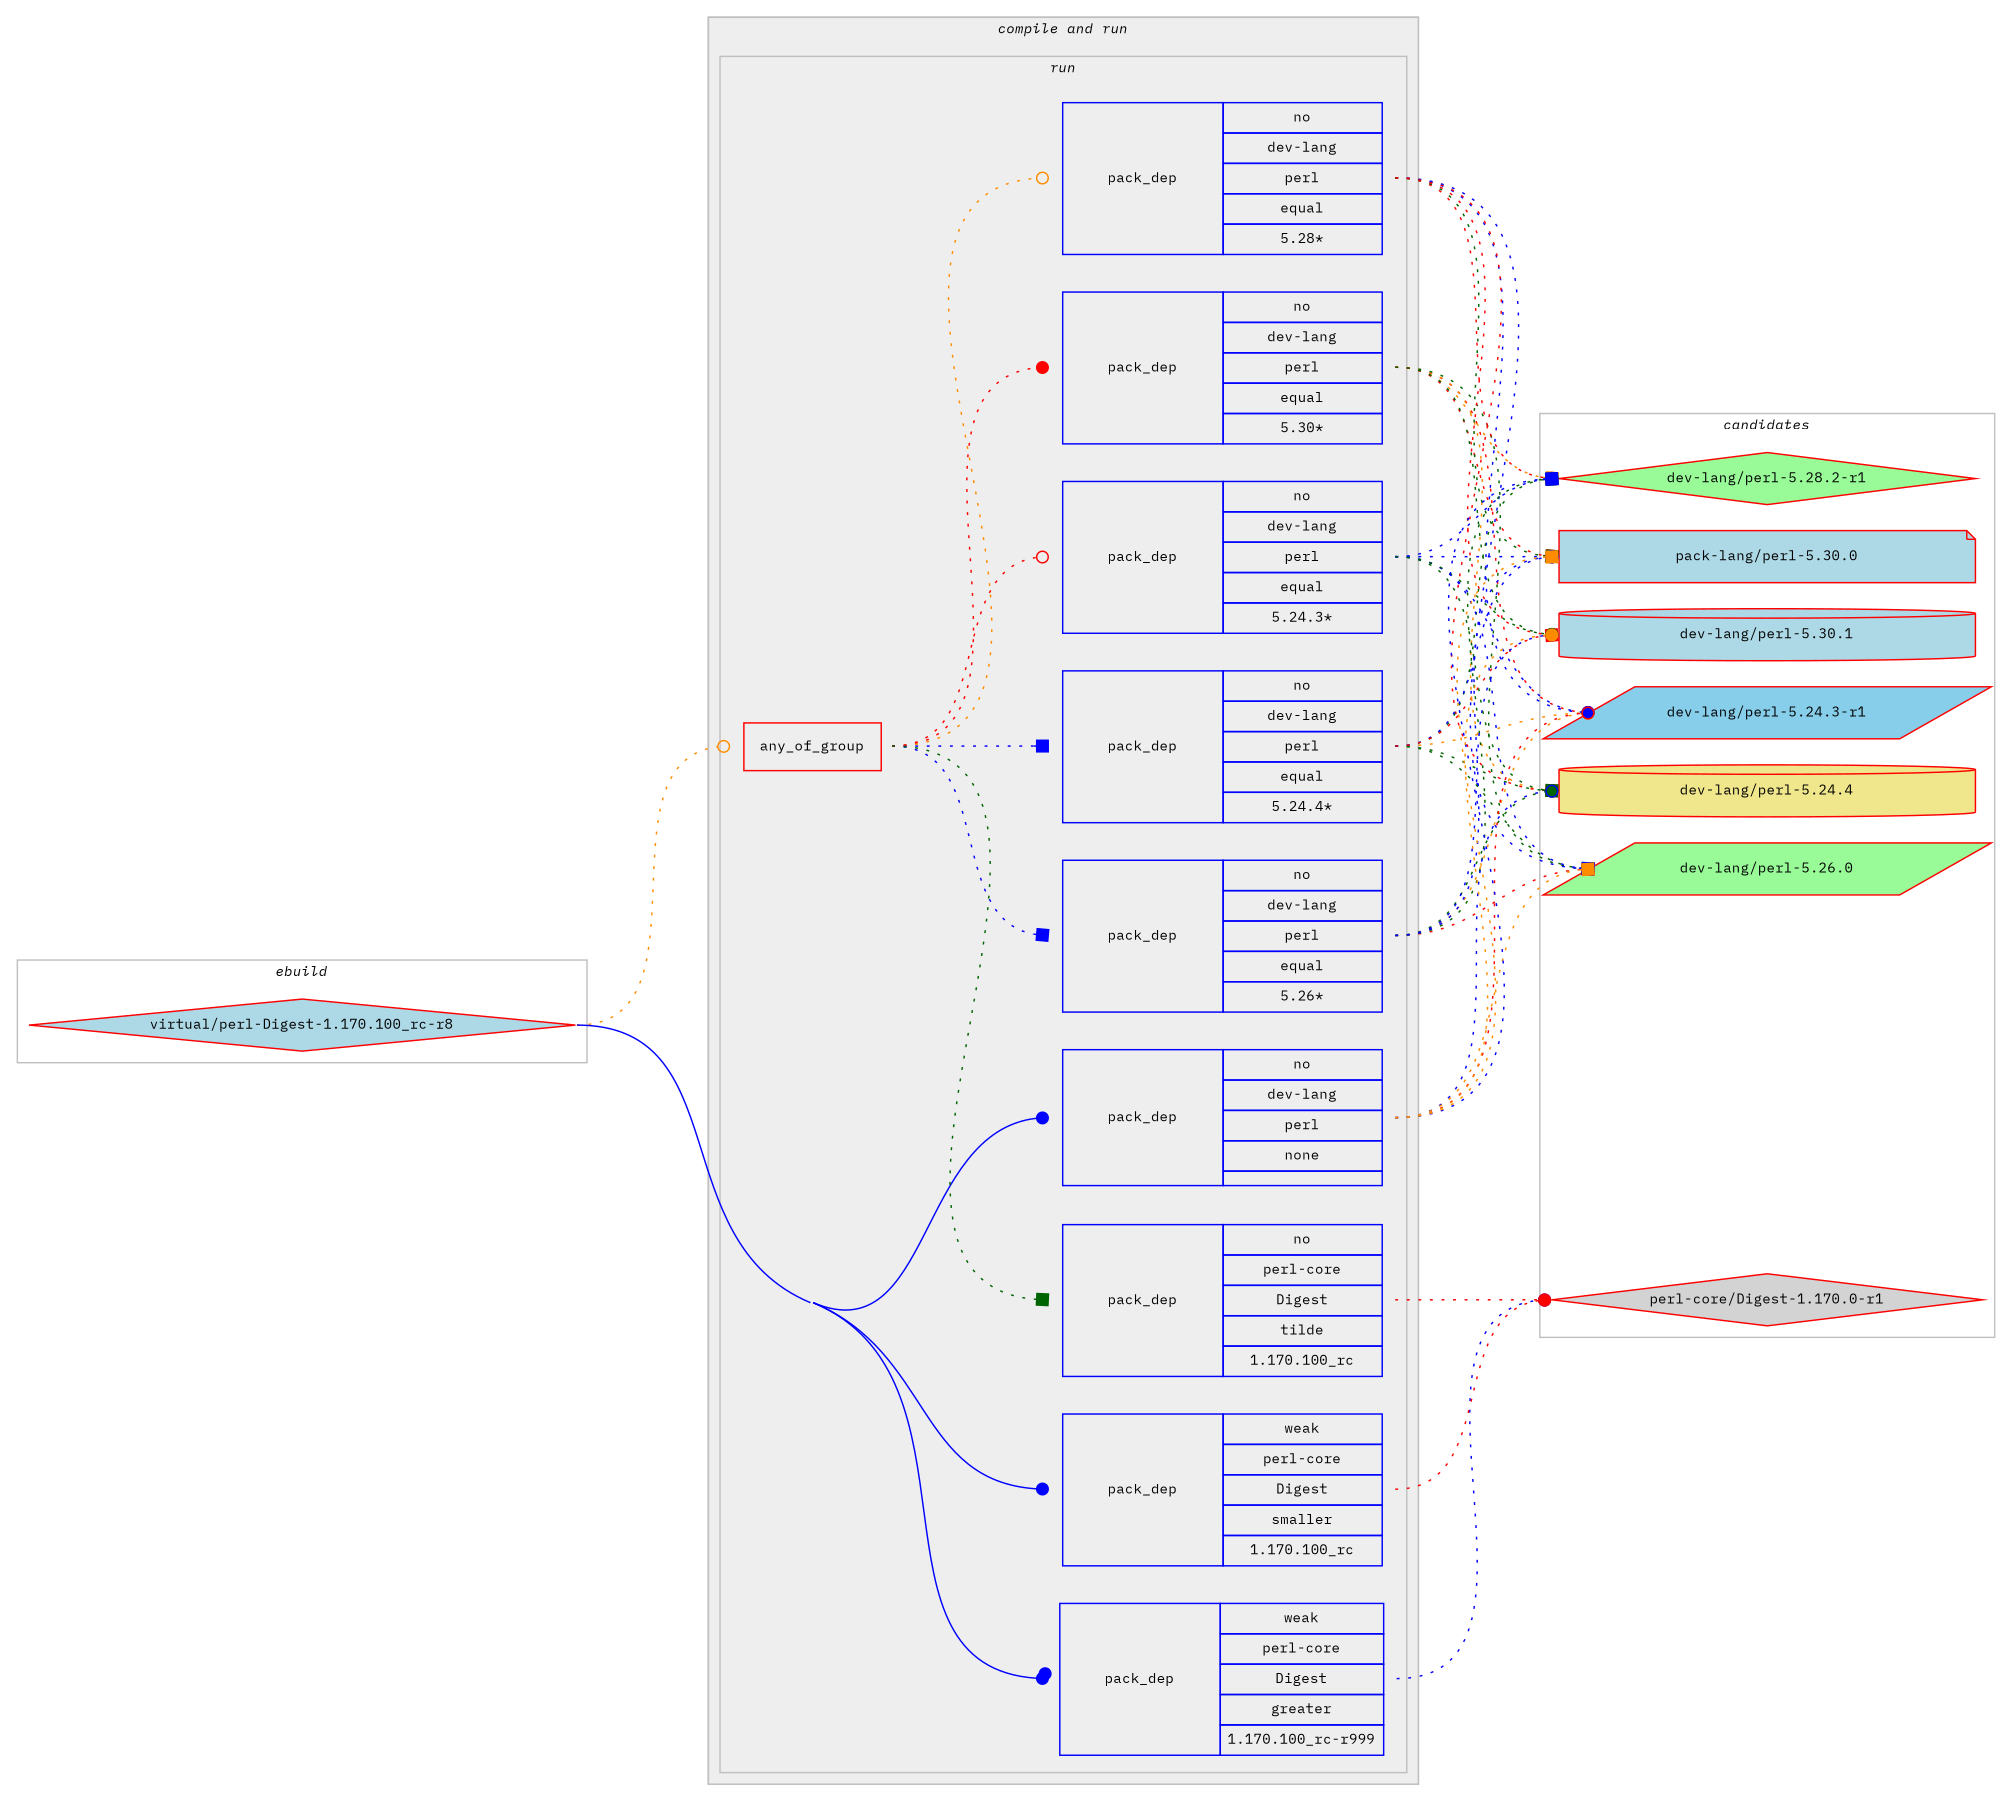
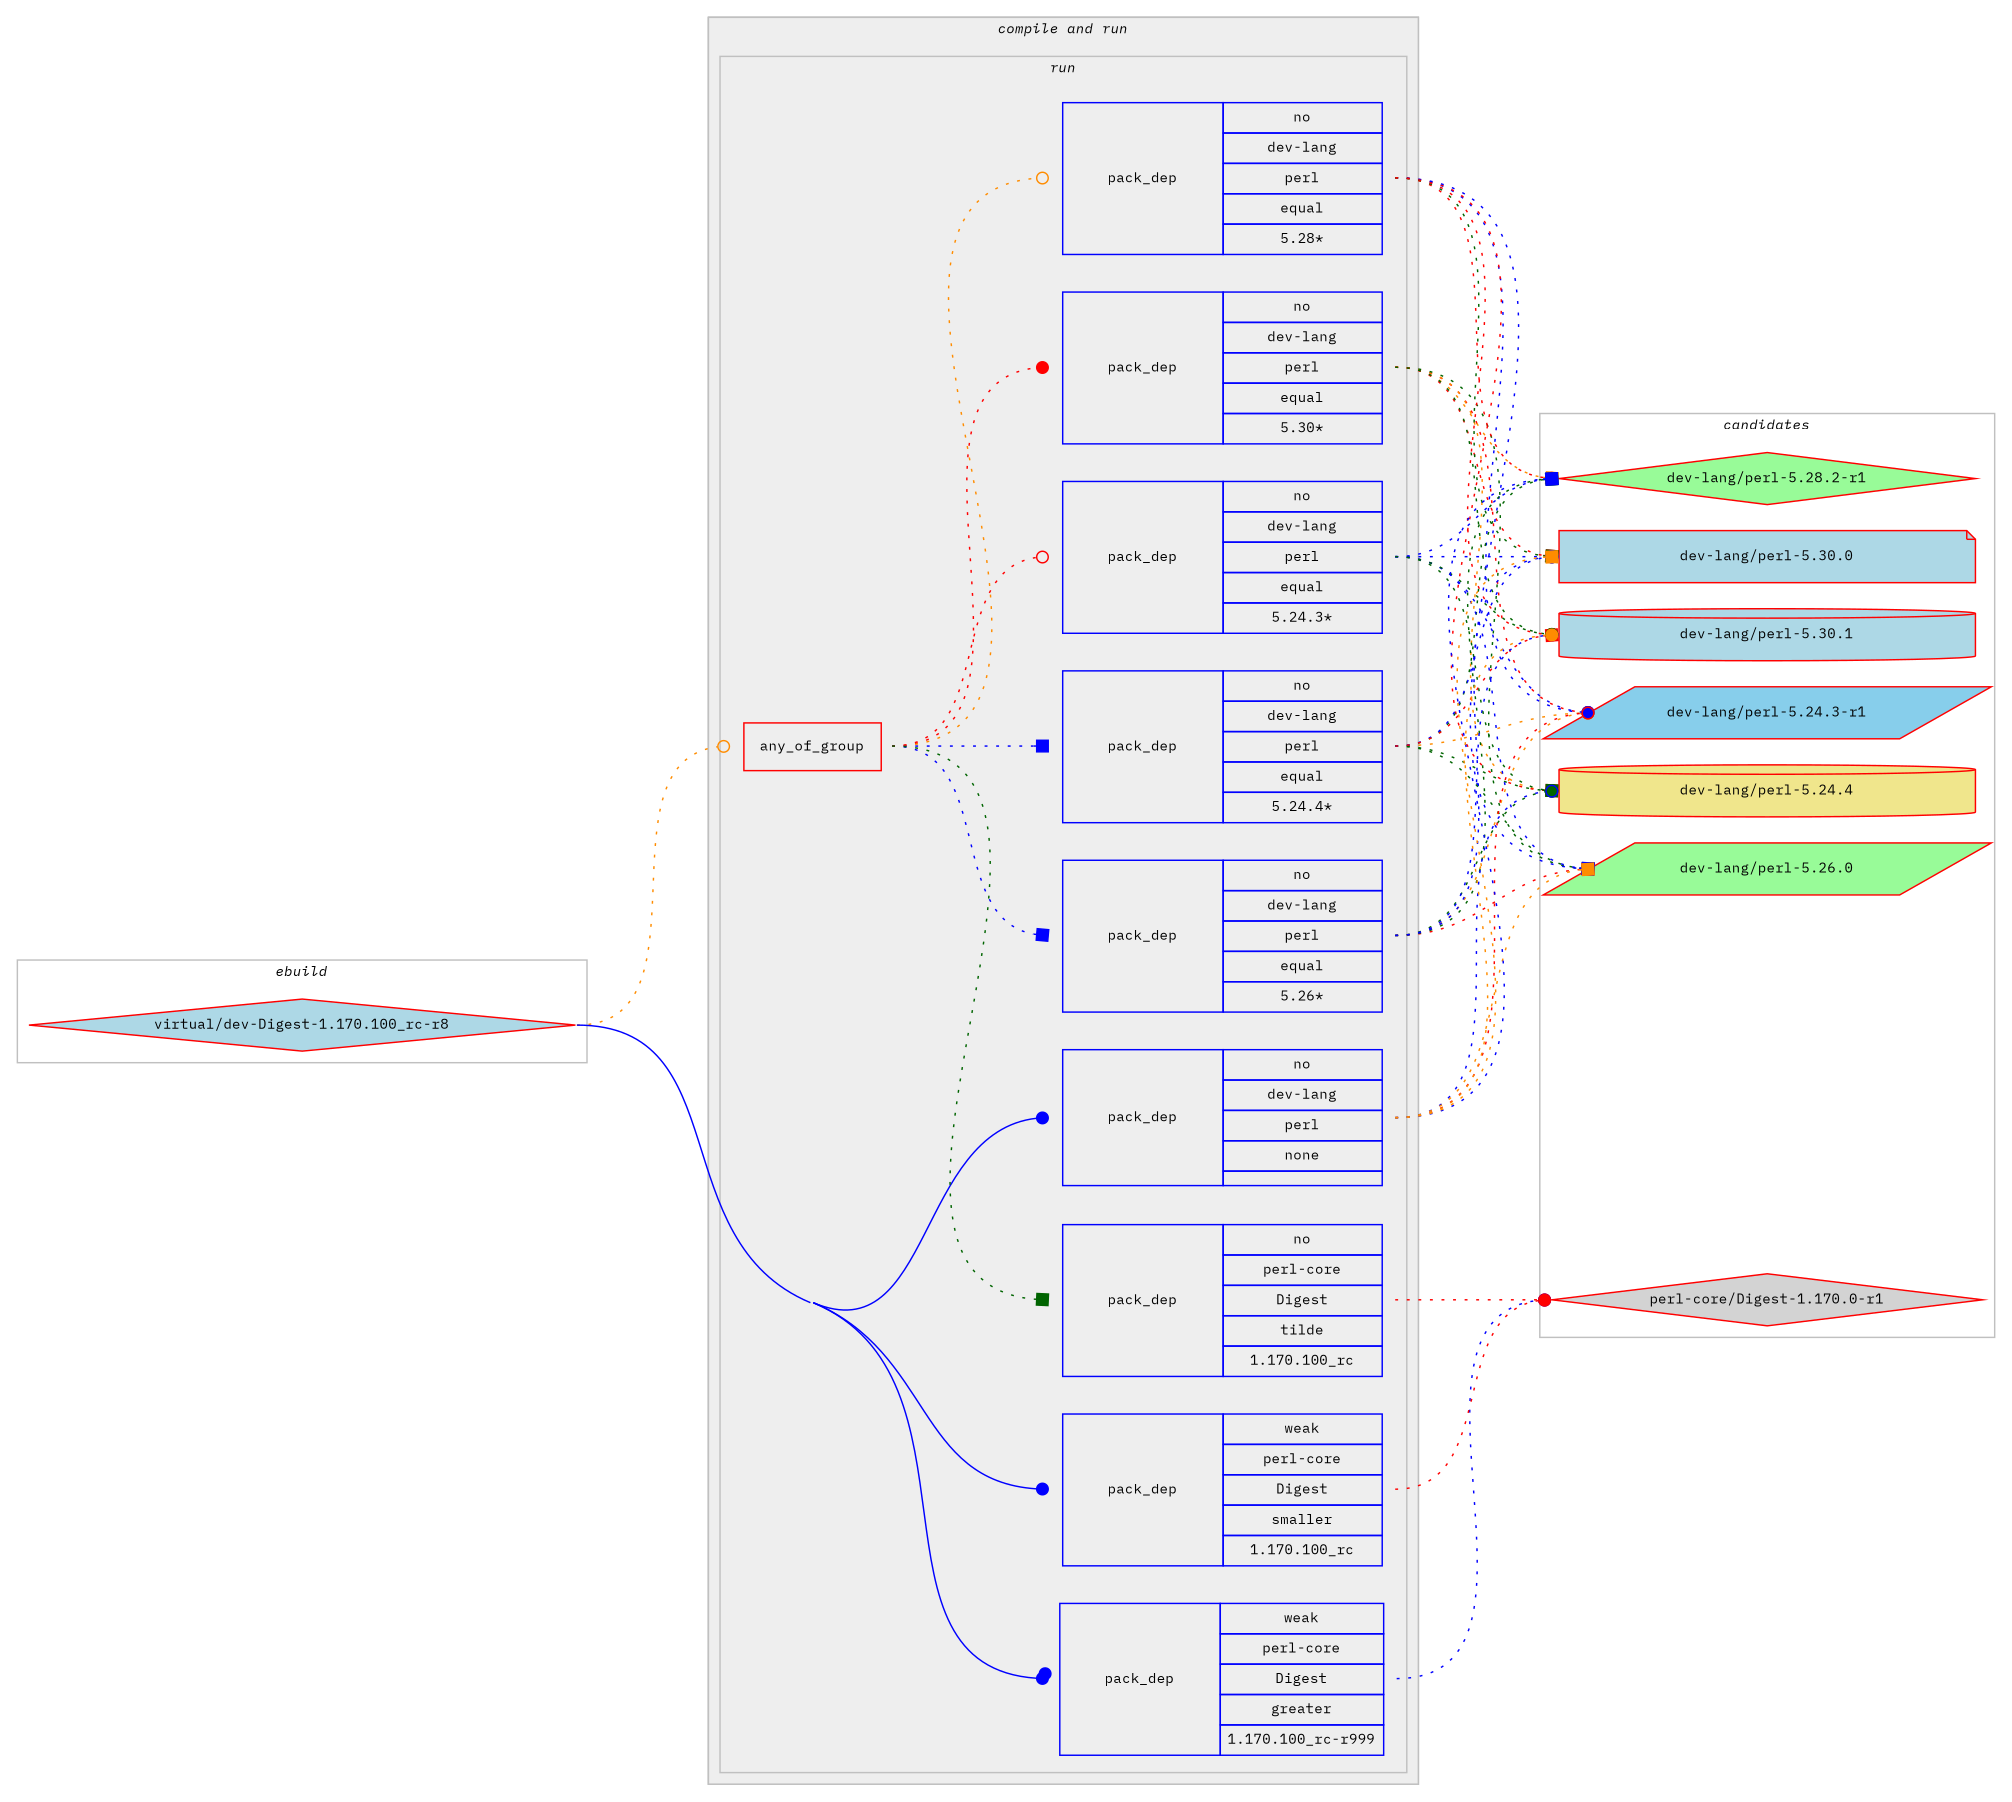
(1767, 557) -> (1767, 557)
(302, 1025) -> (302, 1025)
